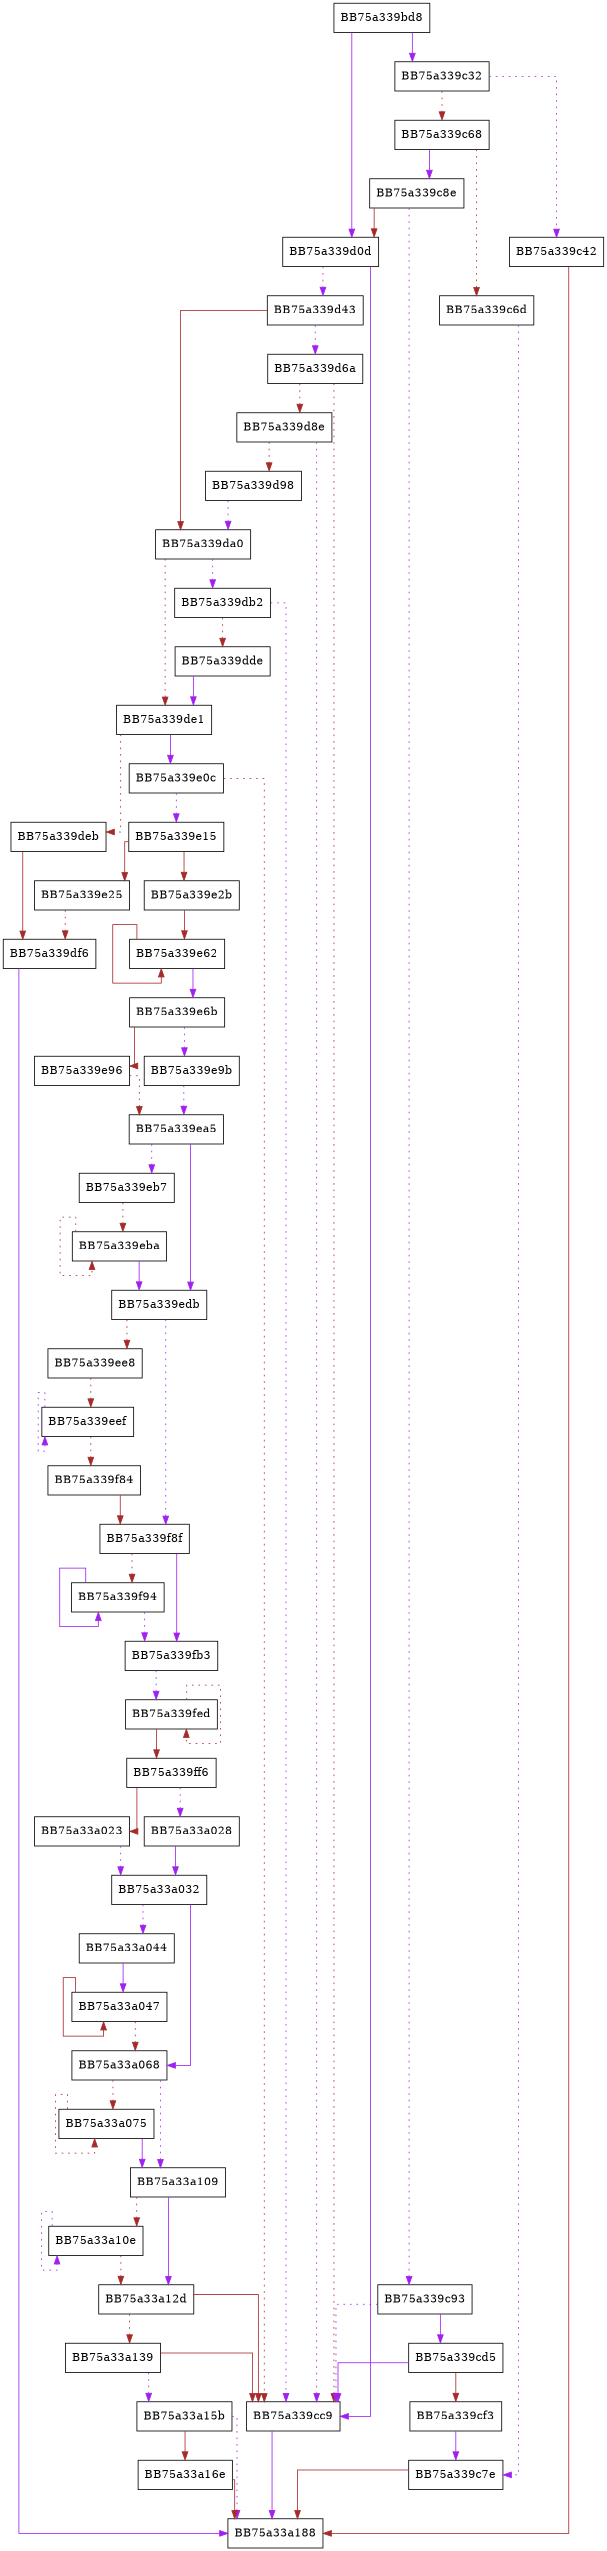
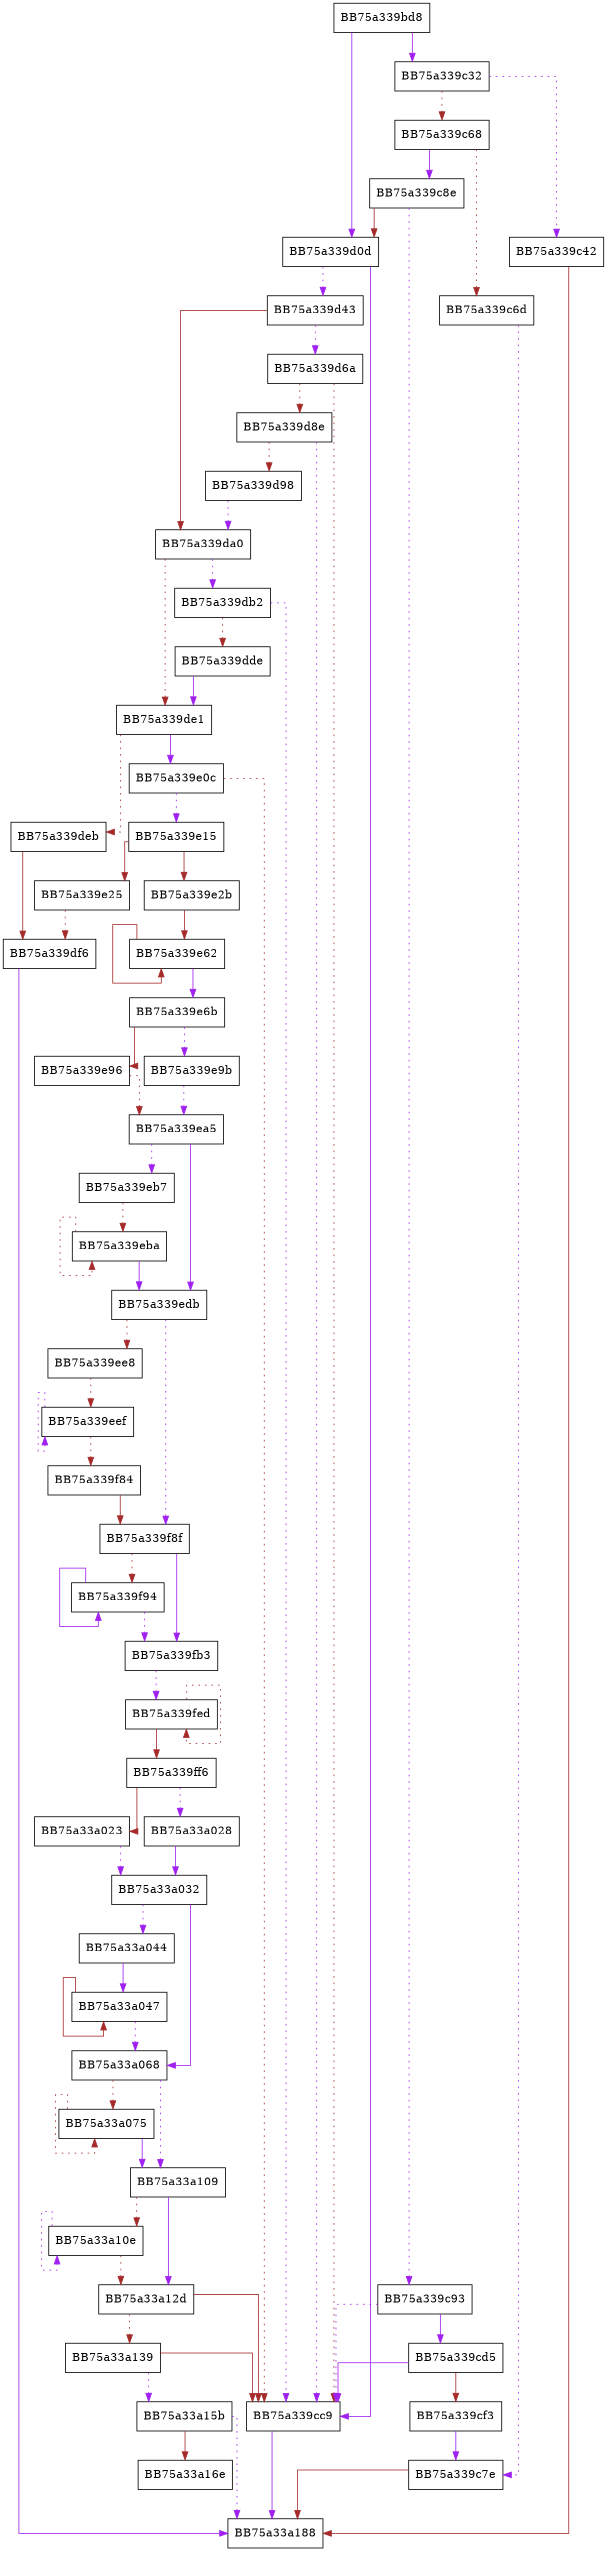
(135, 2032) -> (135, 2032)
(235, 2494) -> none
